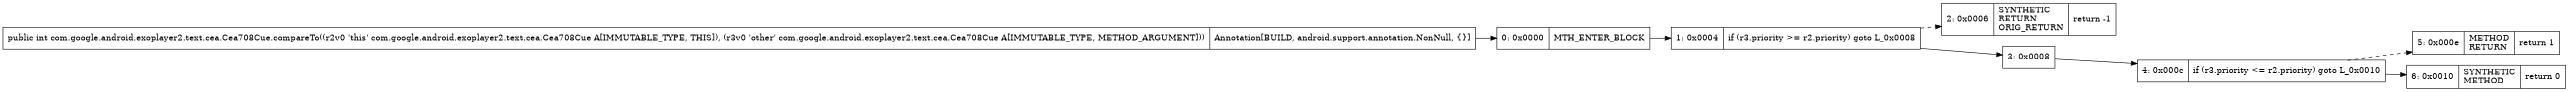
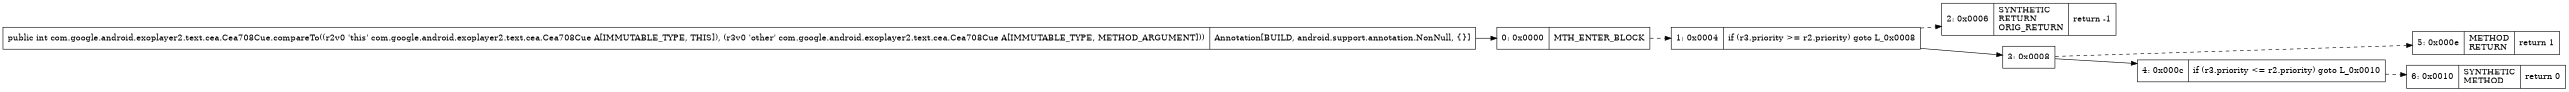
(1657, 38) -> (1657, 38)
(2377, 57) -> (2231, 51)
(2393, 74) -> (2393, 74)
